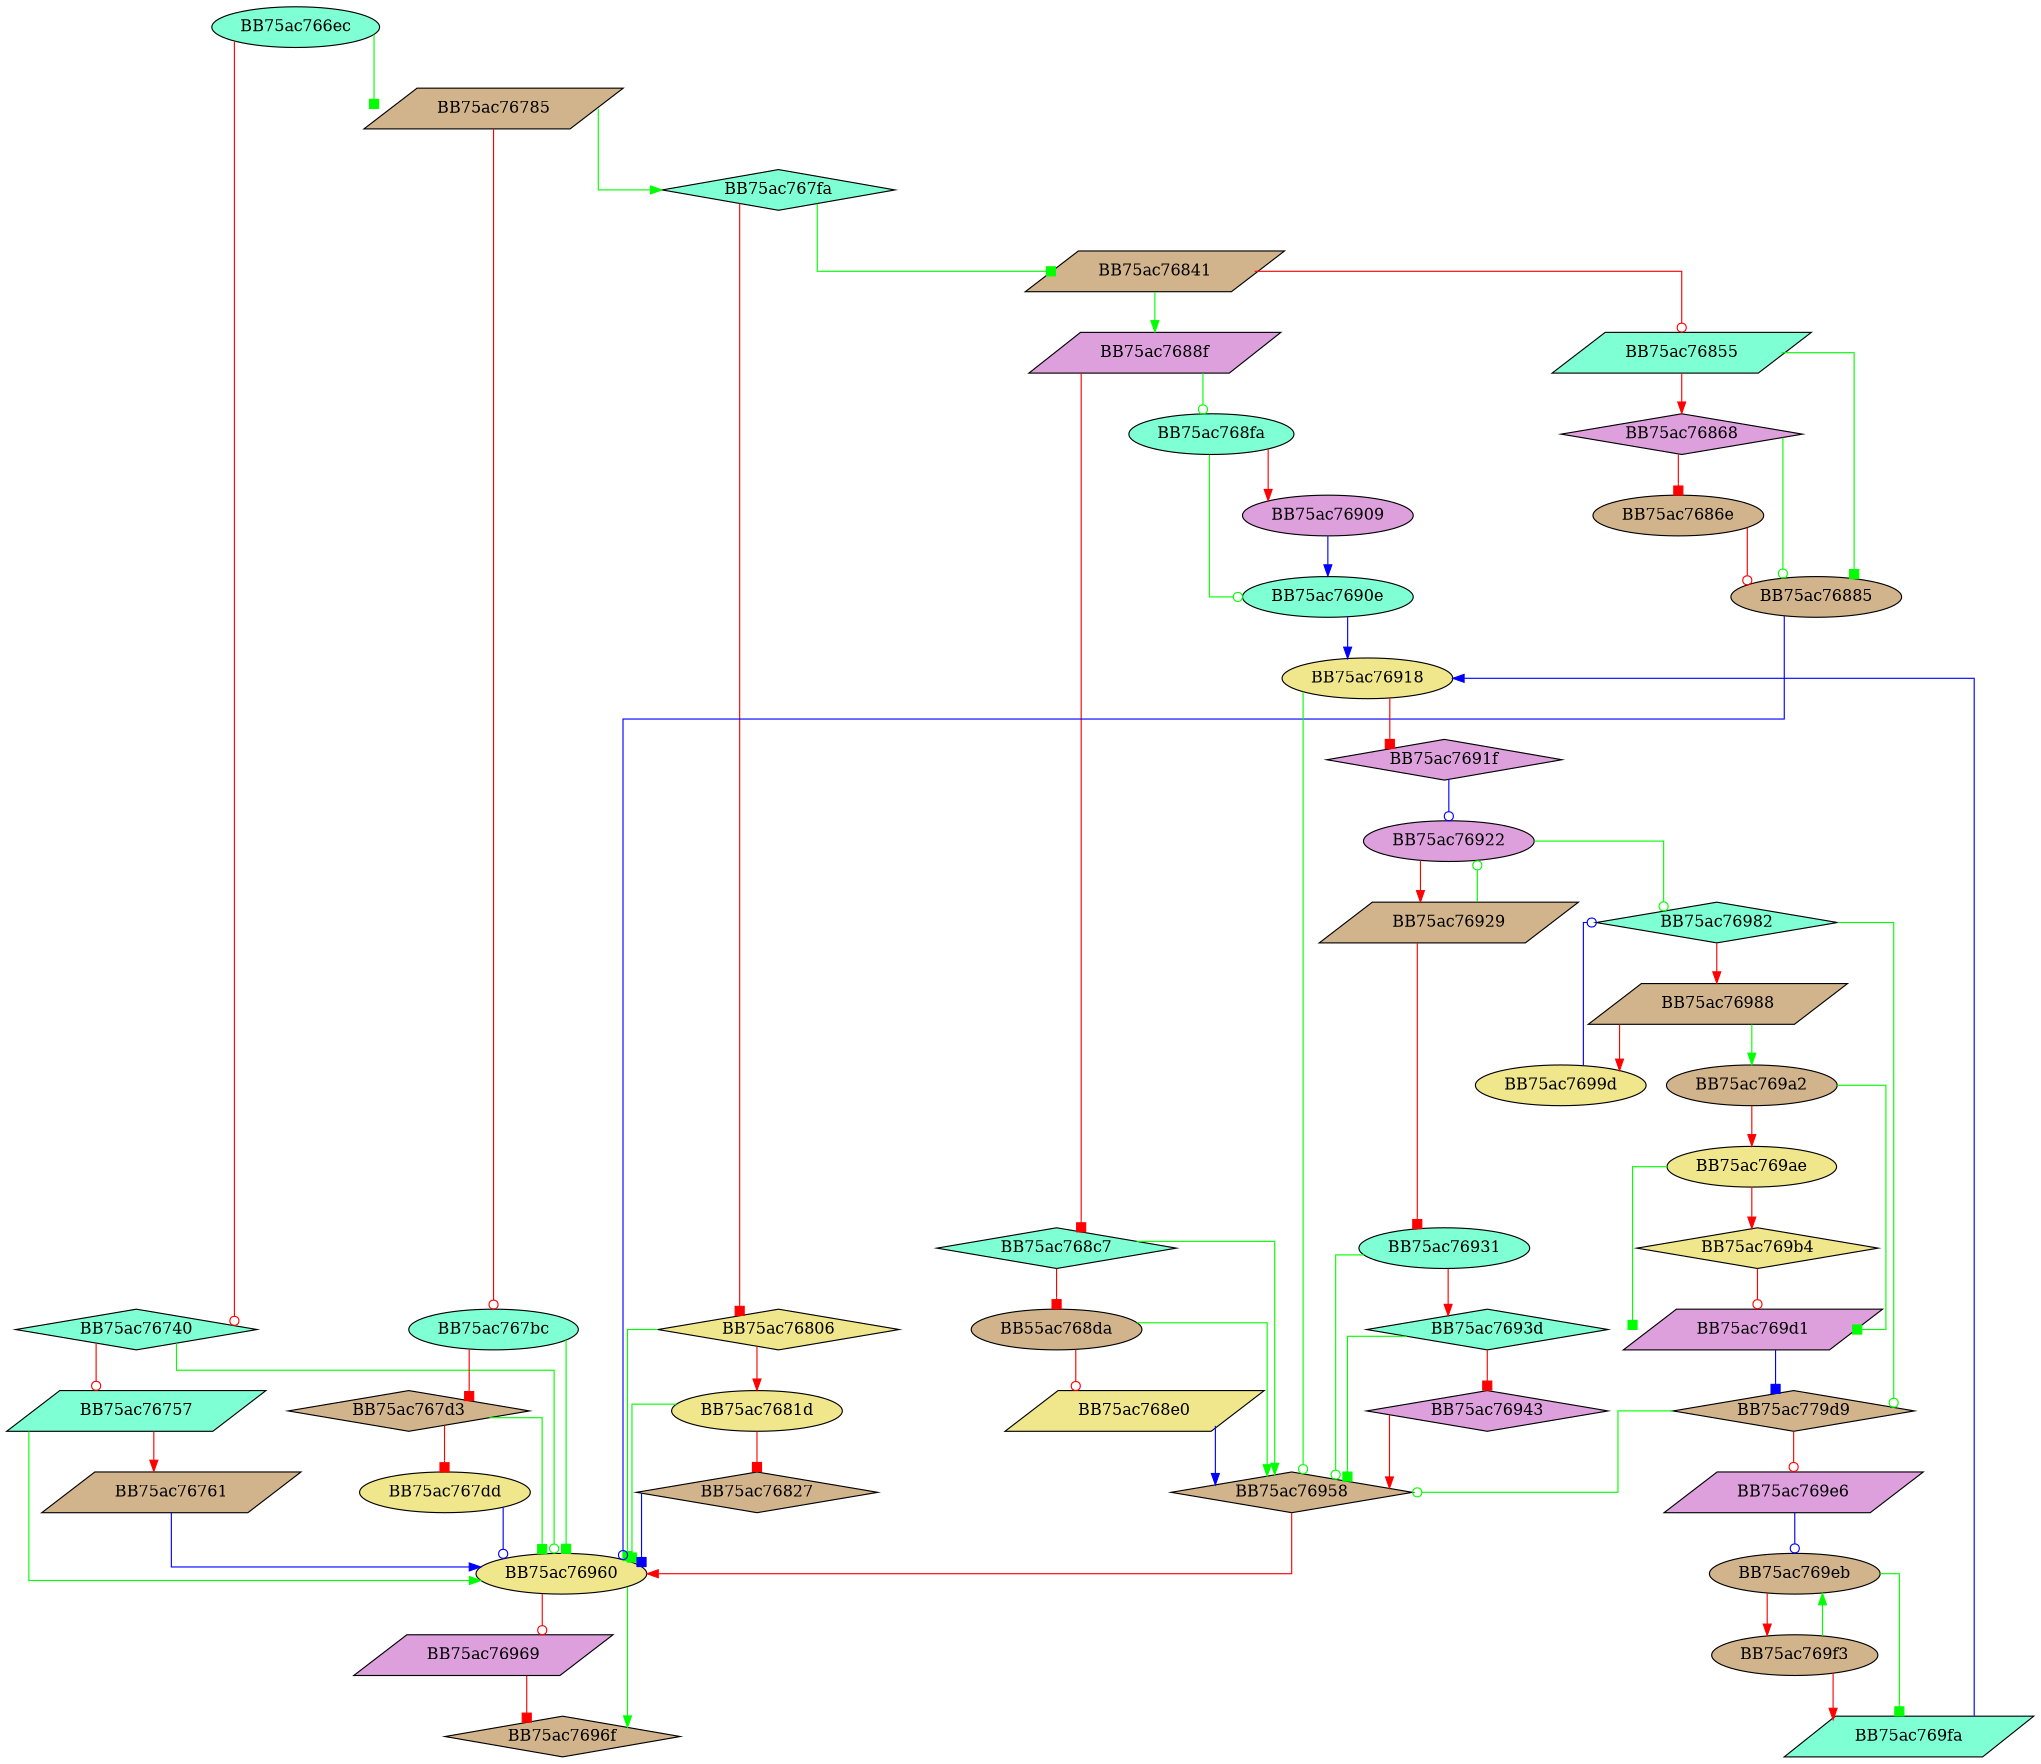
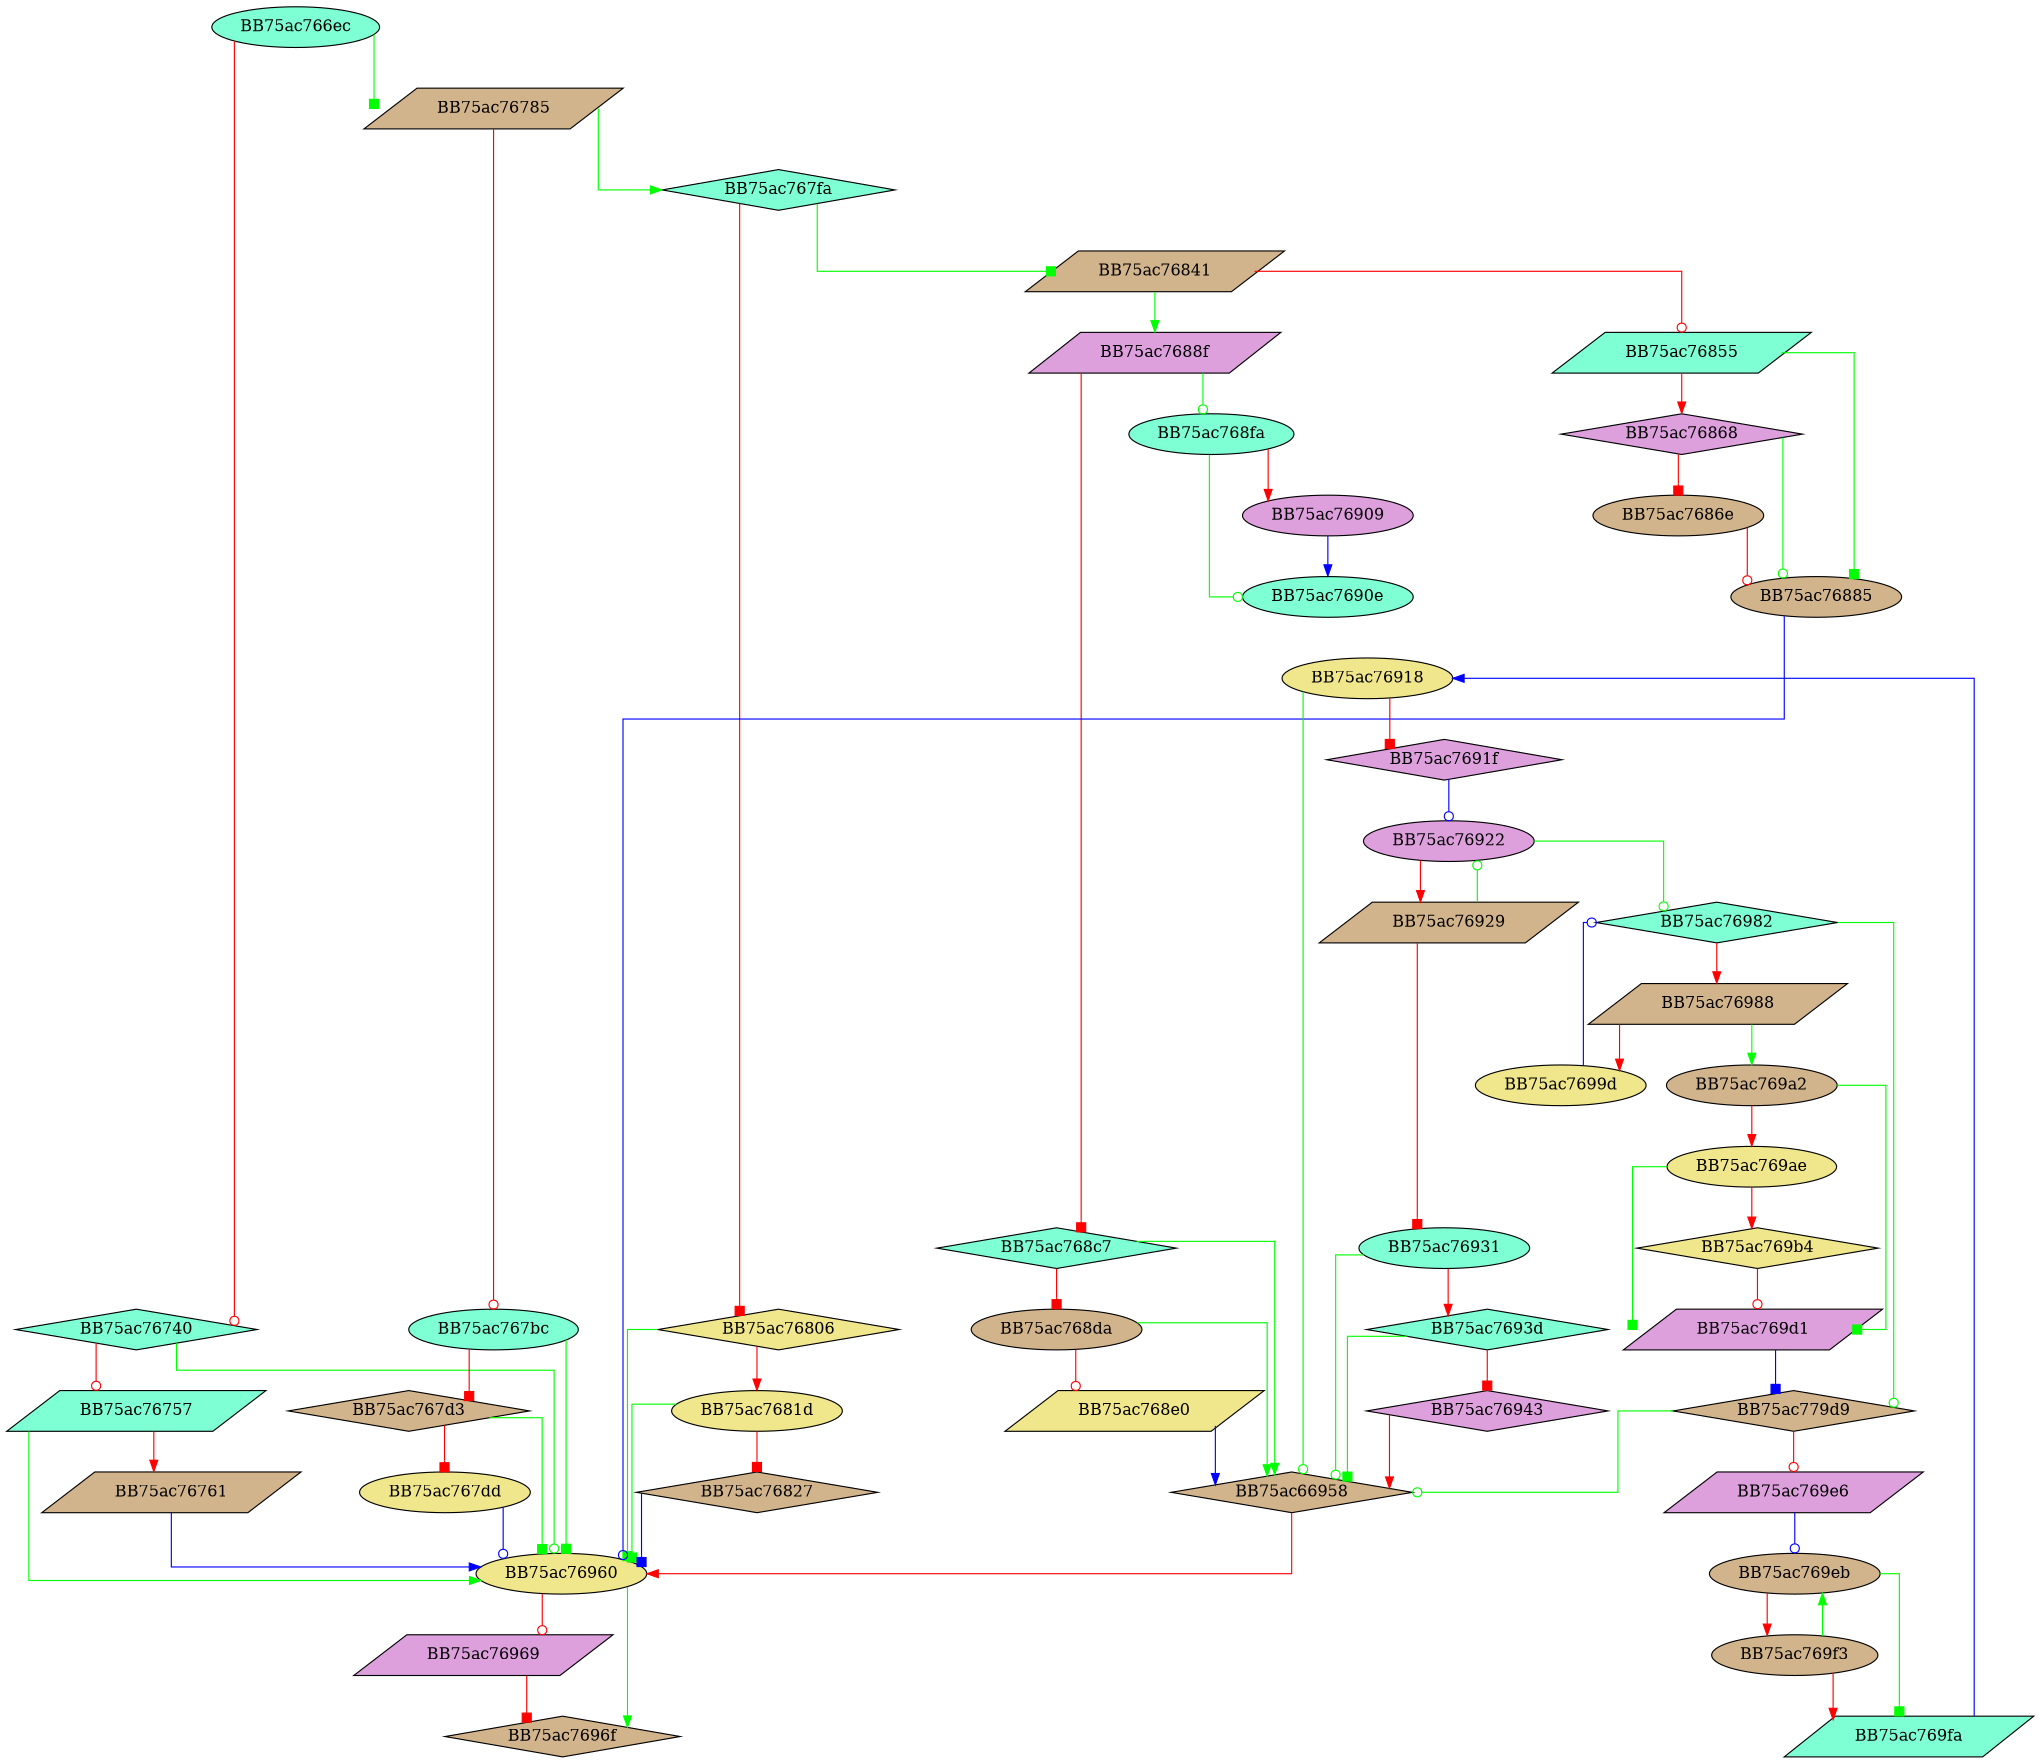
(1348, 632) -> none
(1057, 1330) -> (1057, 1330)
(1292, 1492) -> (1292, 1492)
